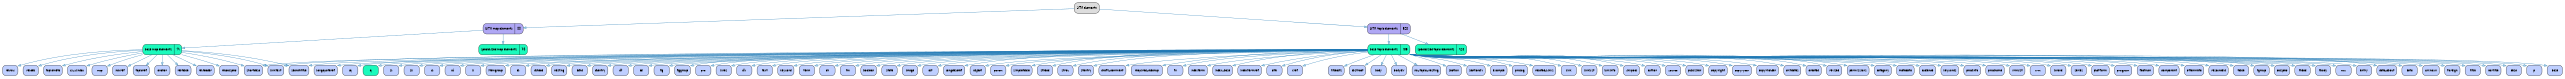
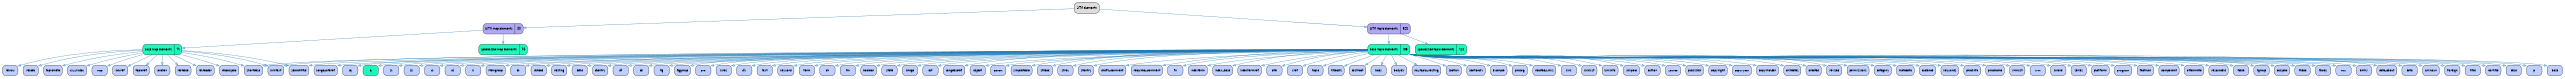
(1147, 70) -> (1147, 70)
none -> (1315, 70)
